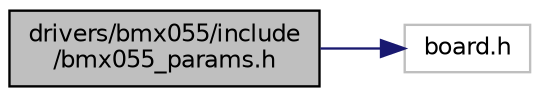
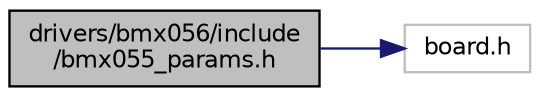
(164, 49) -> (164, 49)
